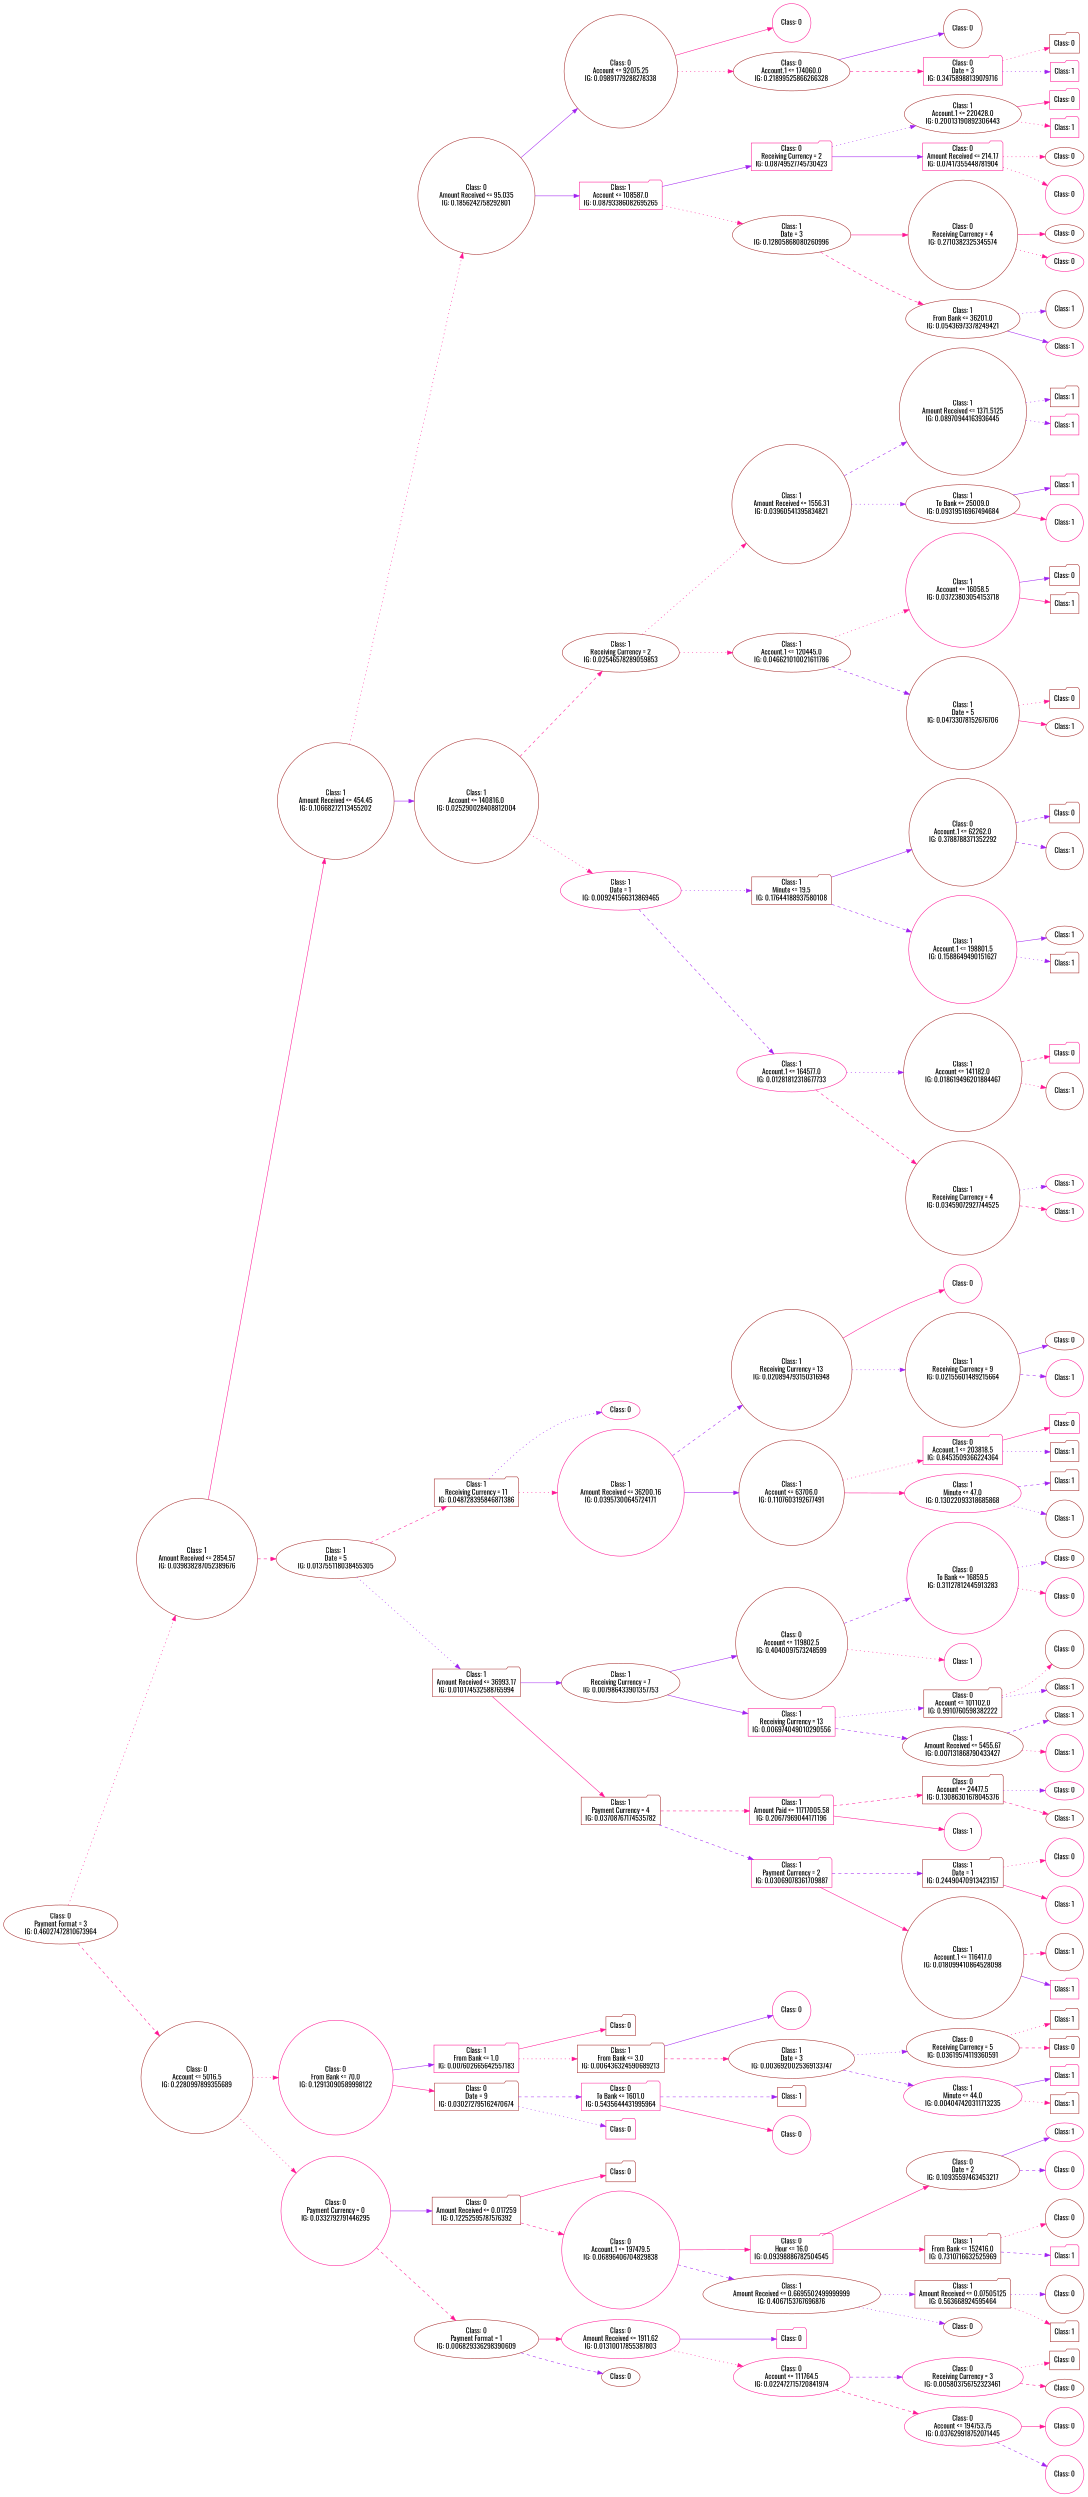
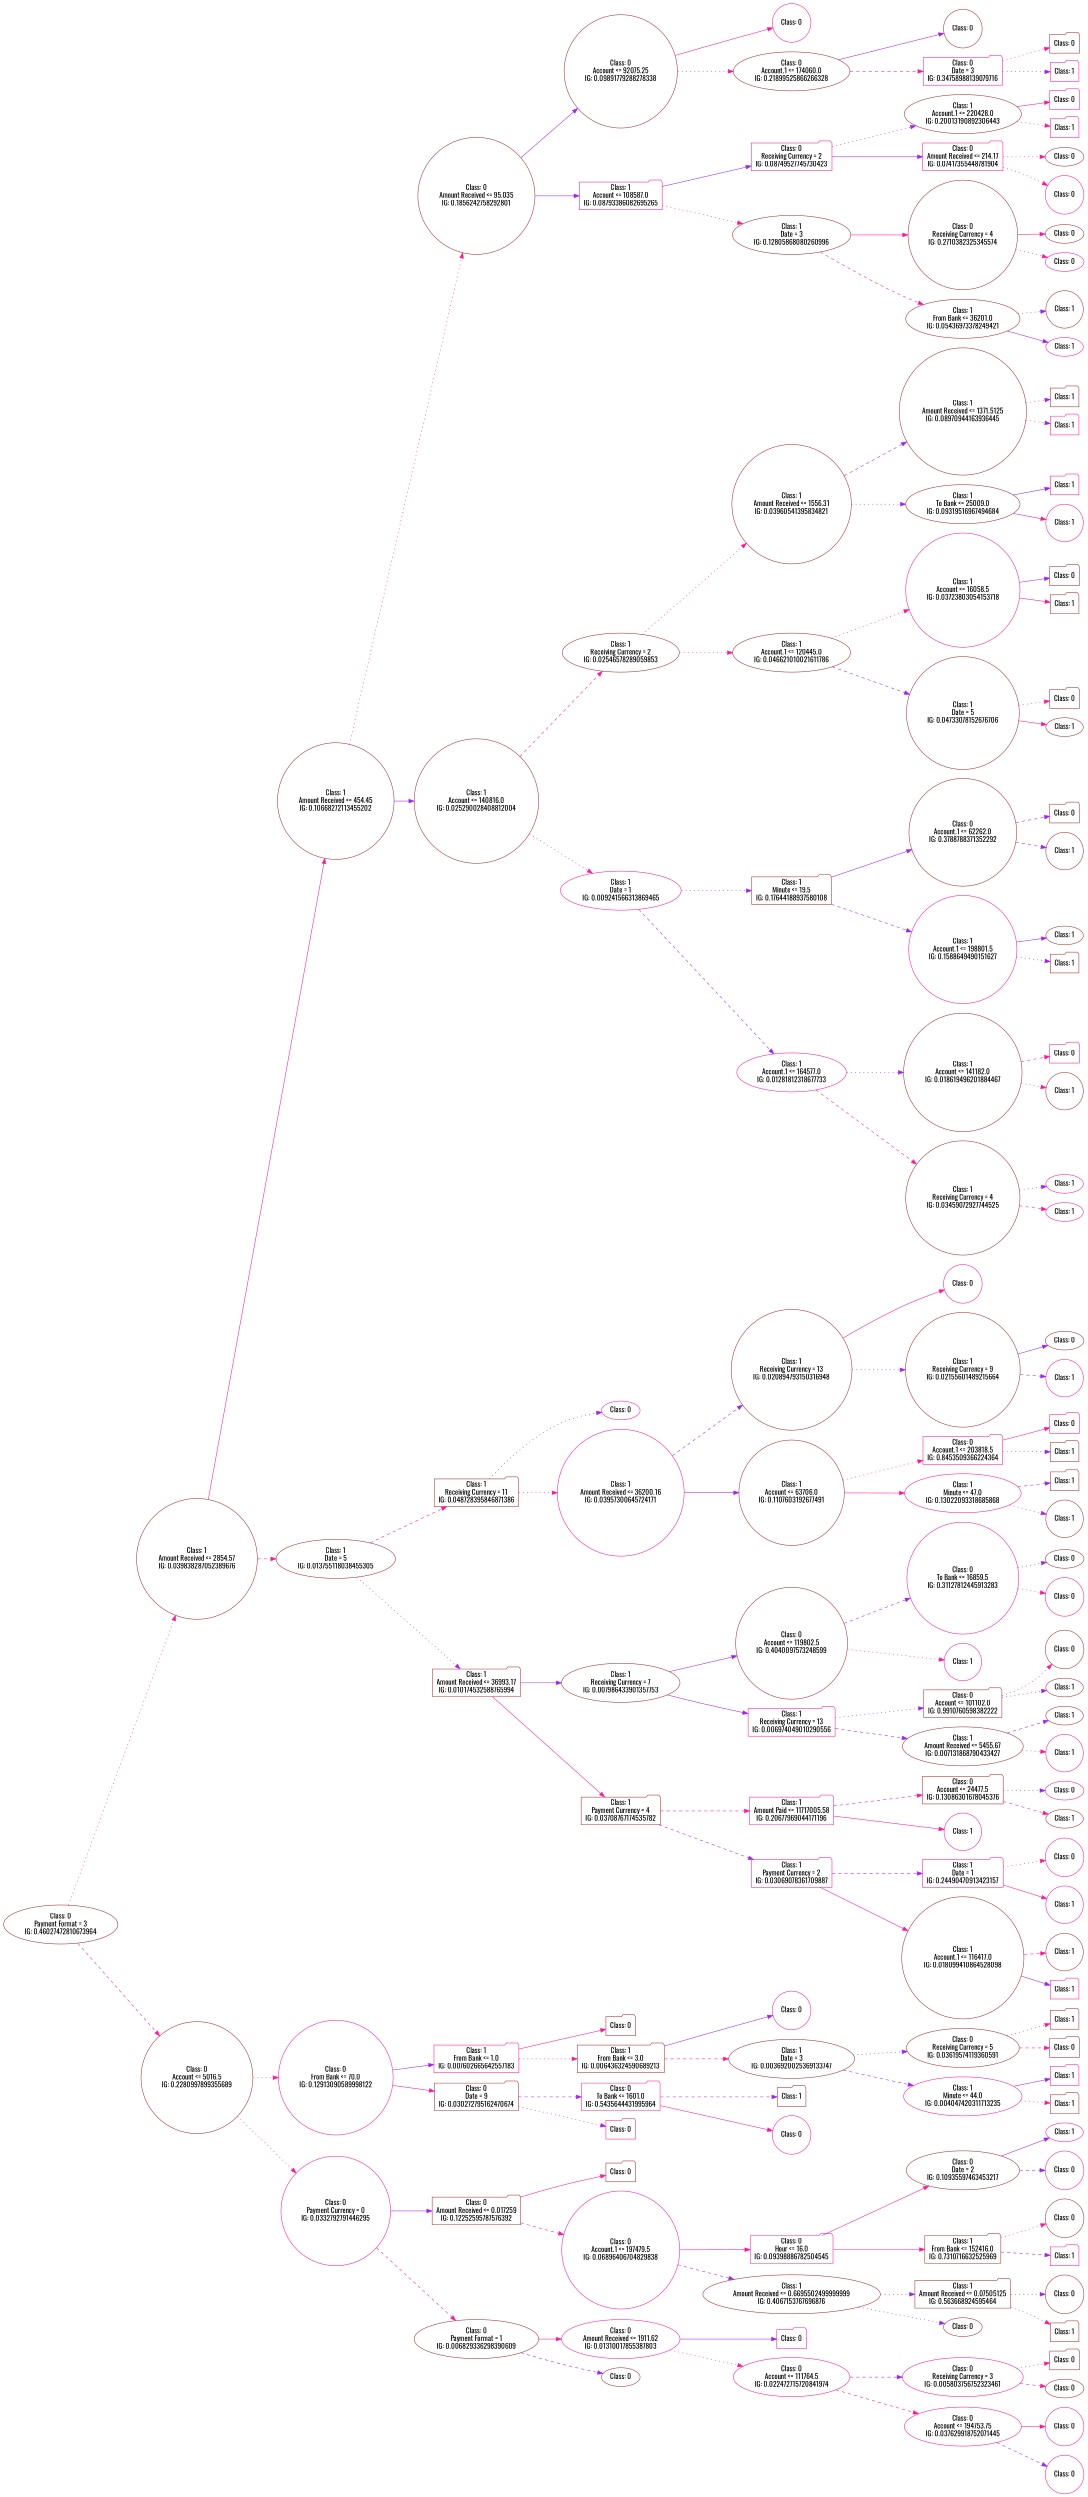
(963, 1873) -> (963, 1873)
